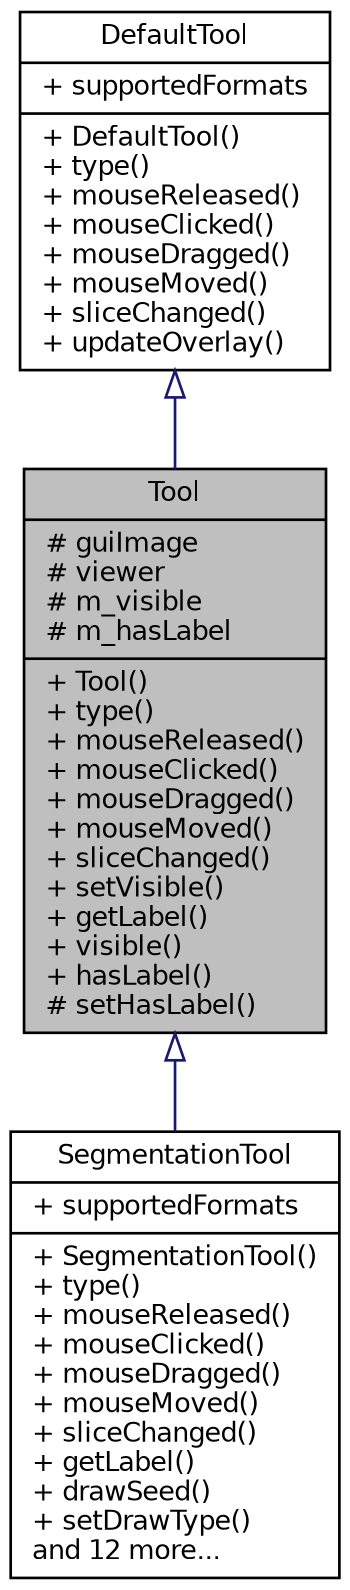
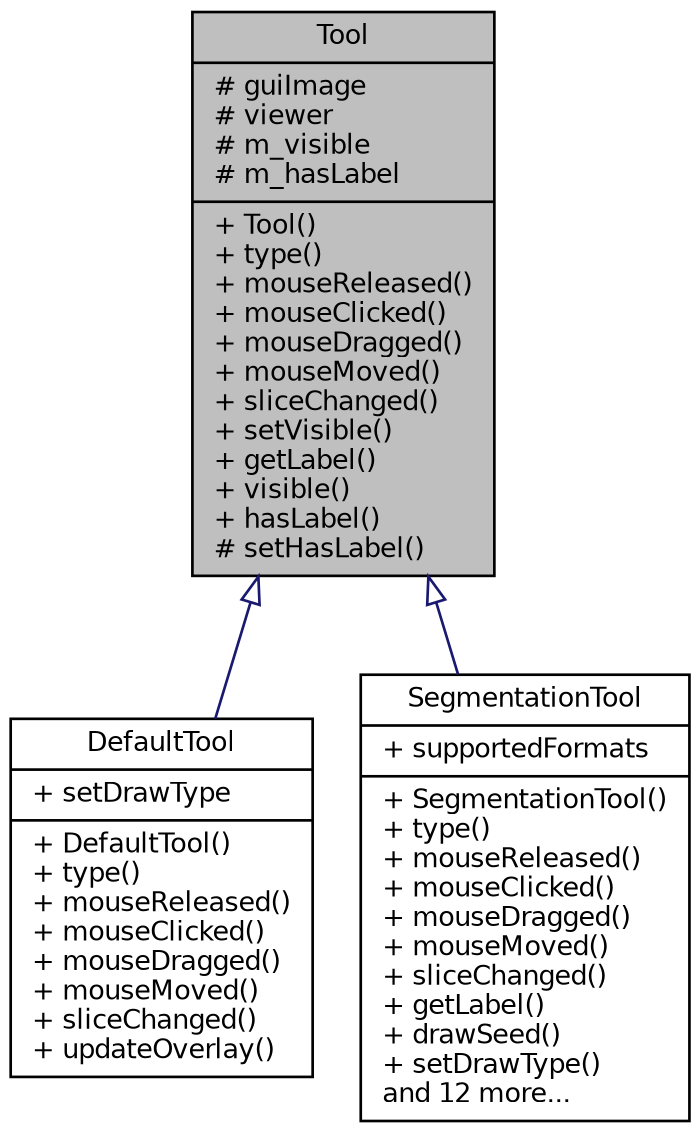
(175, 87) -> (132, 794)
(175, 433) -> (233, 661)
